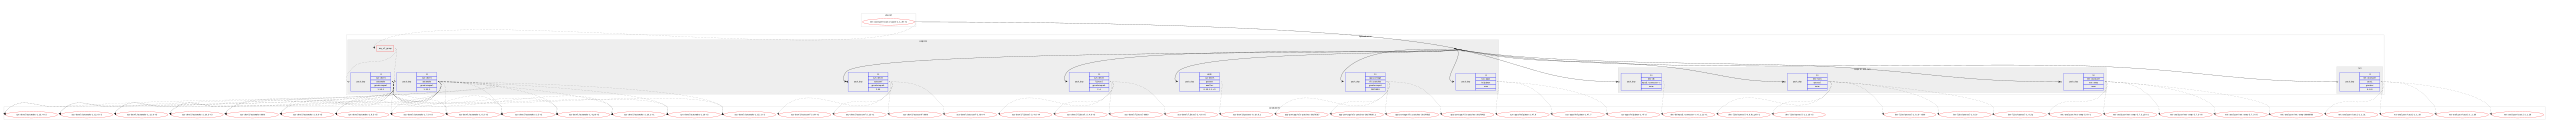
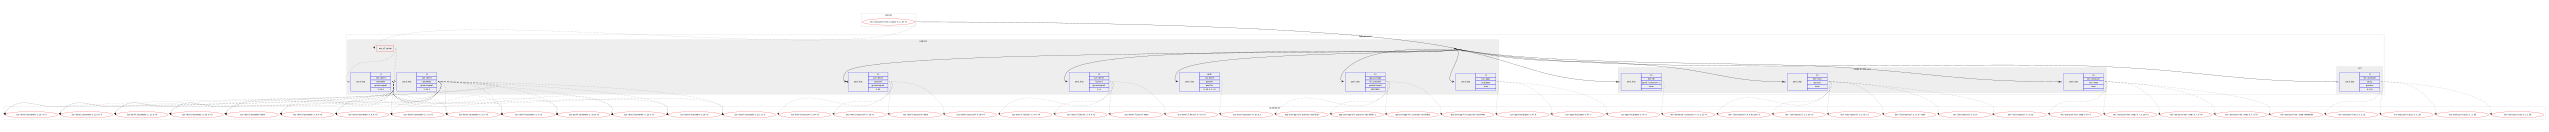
none -> (1855, 115)
